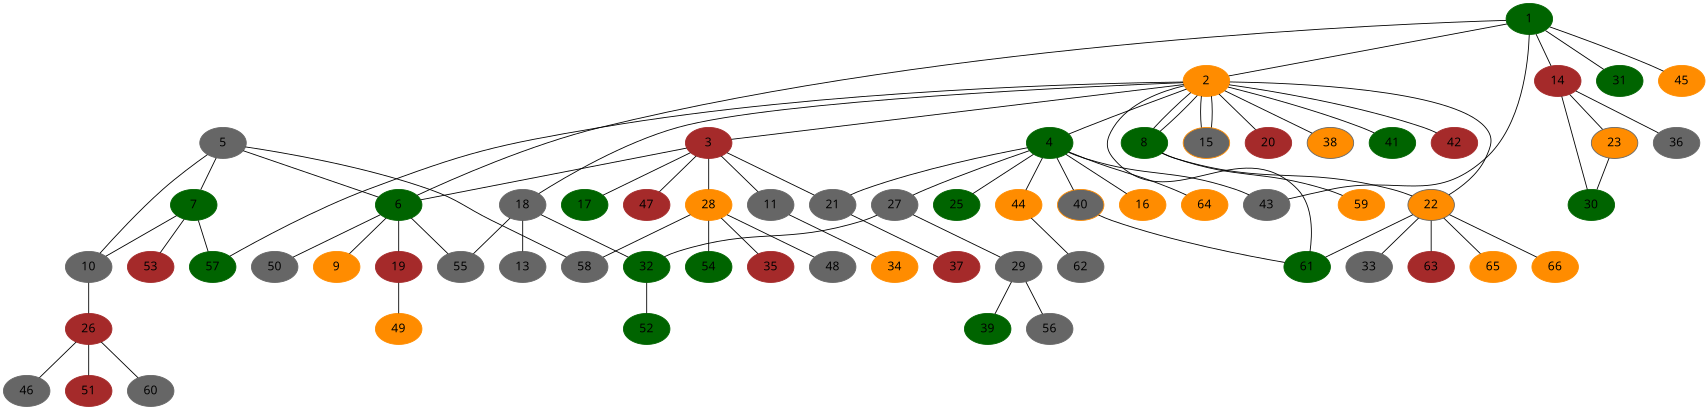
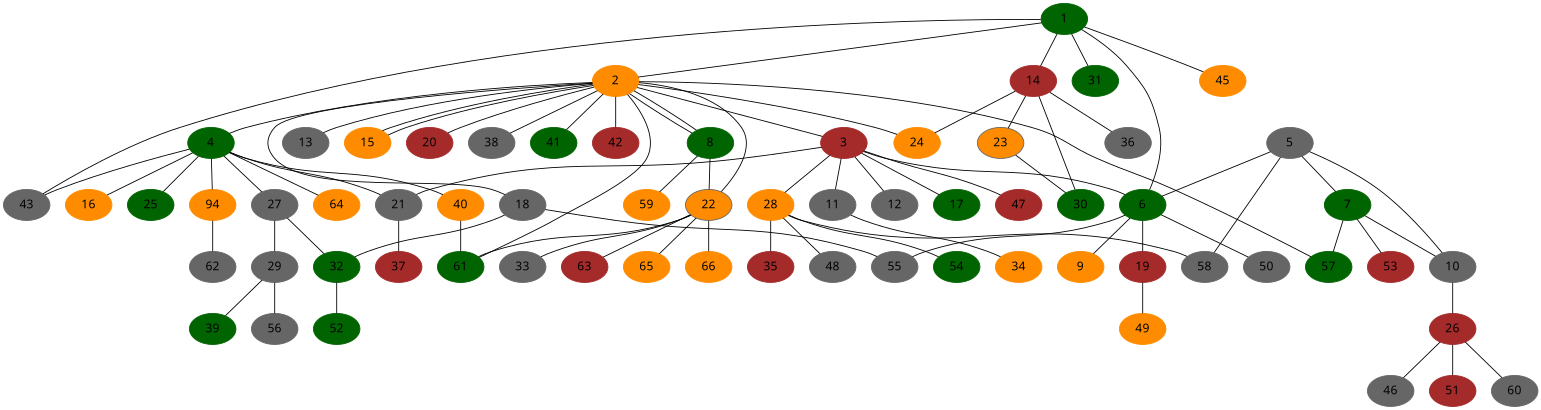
none -> (917, 143)
(1206, 143) -> (368, 143)
(1330, 143) -> (492, 143)
none -> (895, 205)
(1019, 205) -> (213, 205)
(1081, 205) -> (461, 205)
(523, 230) -> (456, 100)
